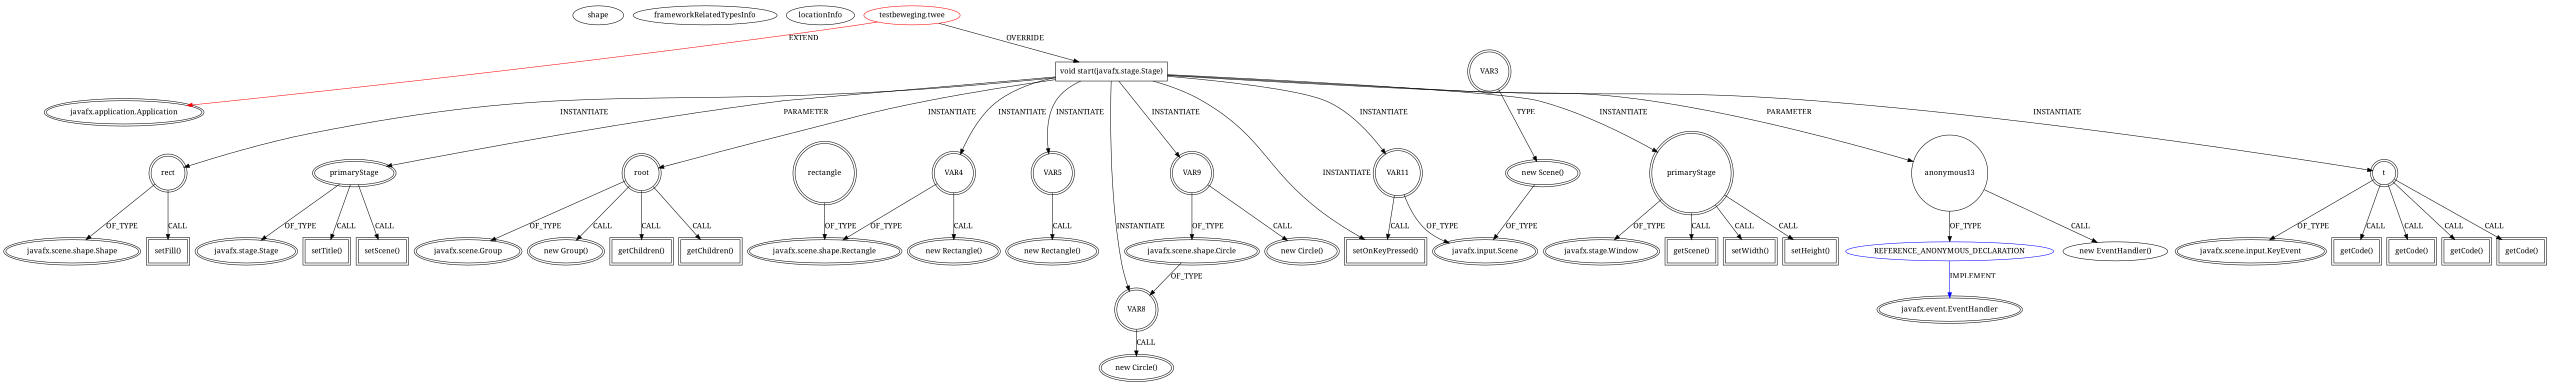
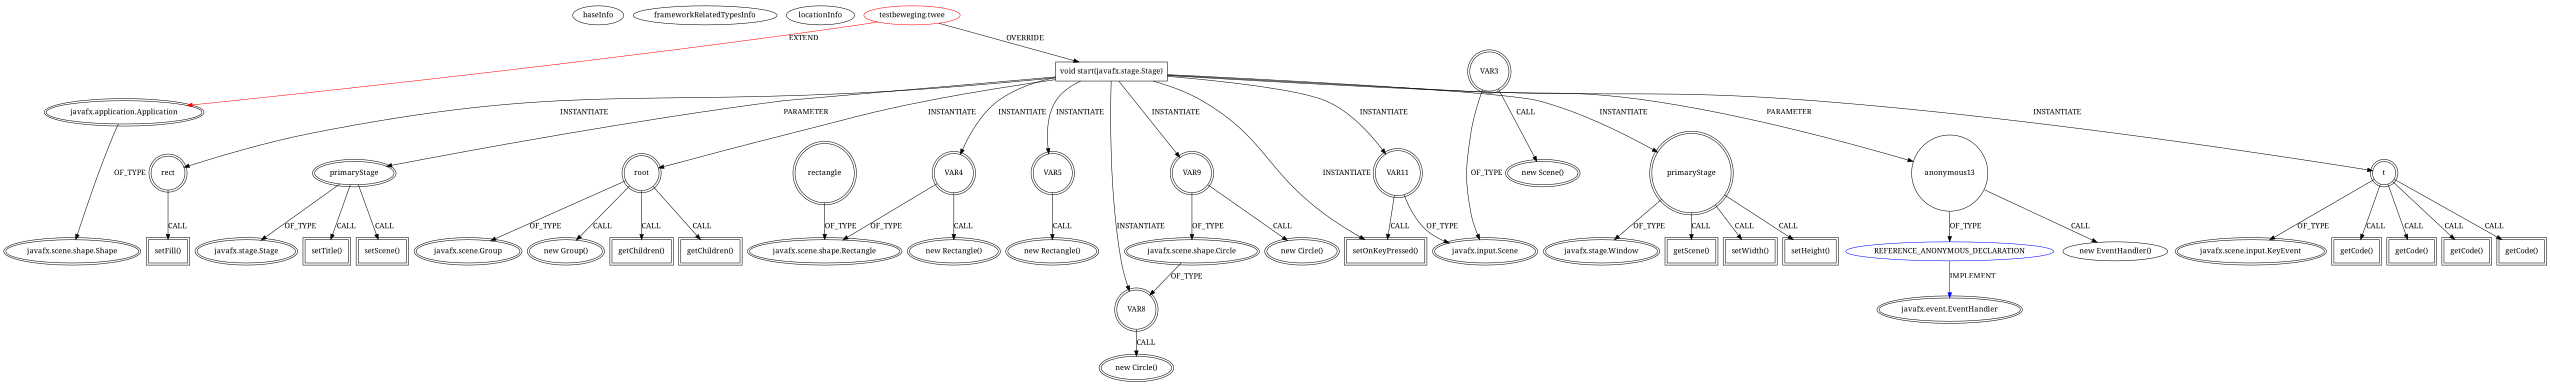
(598, 15) -> (598, 15)
(1526, 112) -> (1526, 112)
(123, 210) -> (96, 179)
(1516, 210) -> (1467, 162)
